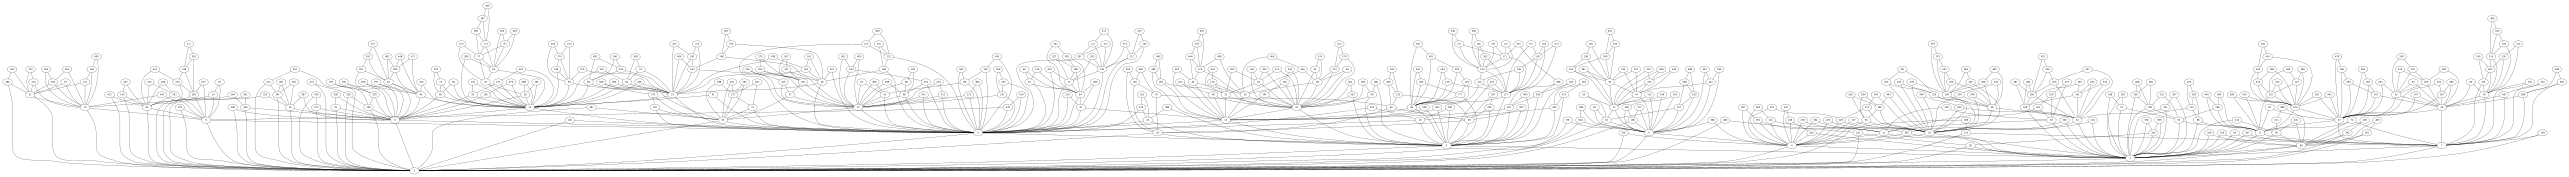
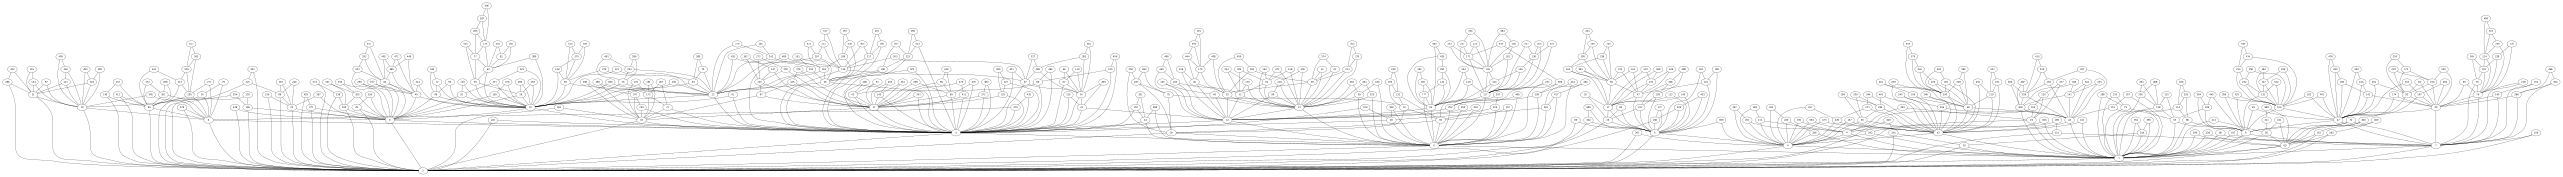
(492, 50) -> none
(887, 74) -> (914, 120)
